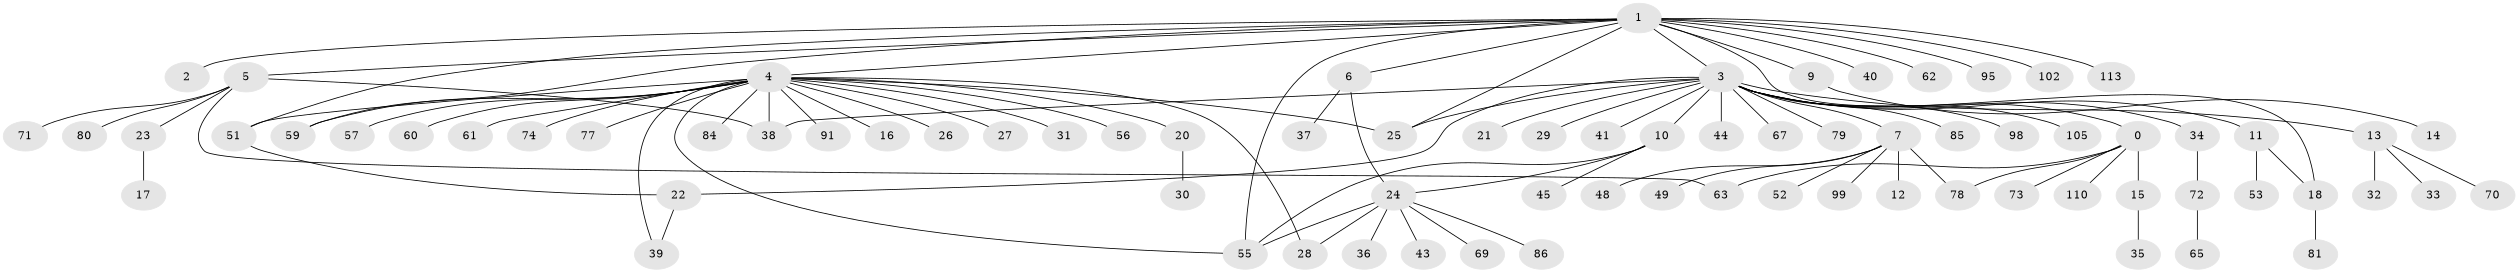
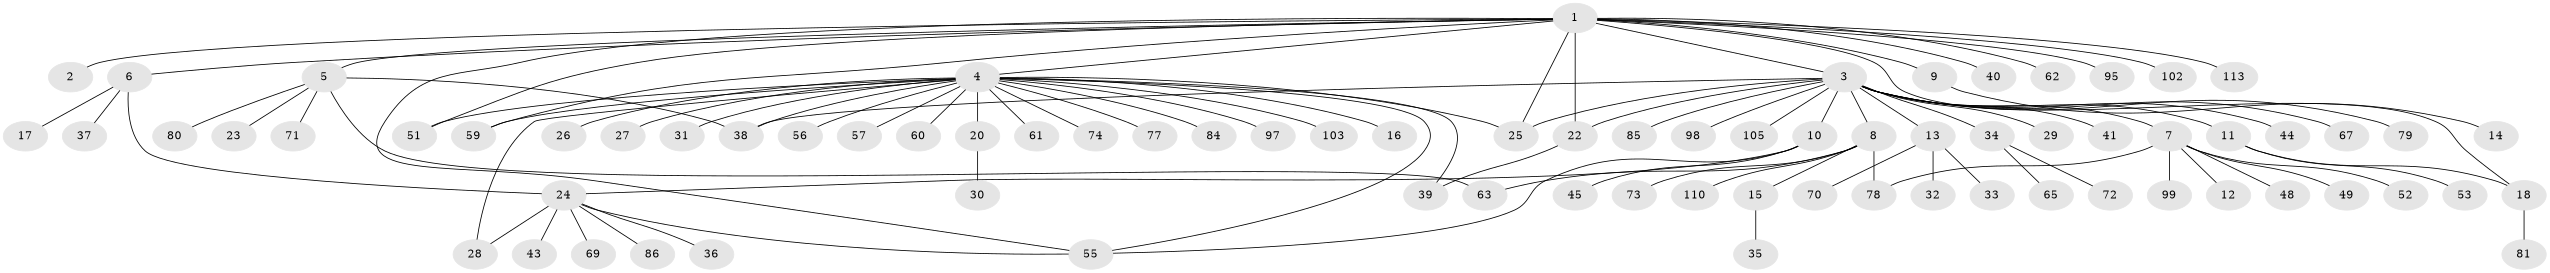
(828, 136) -> (1273, 136)
none -> (1334, 136)
(1485, 136) -> none
(2138, 136) -> (1874, 136)
(144, 166) -> (78, 107)
(452, 184) -> (1575, 77)
(2197, 225) -> (2016, 161)
